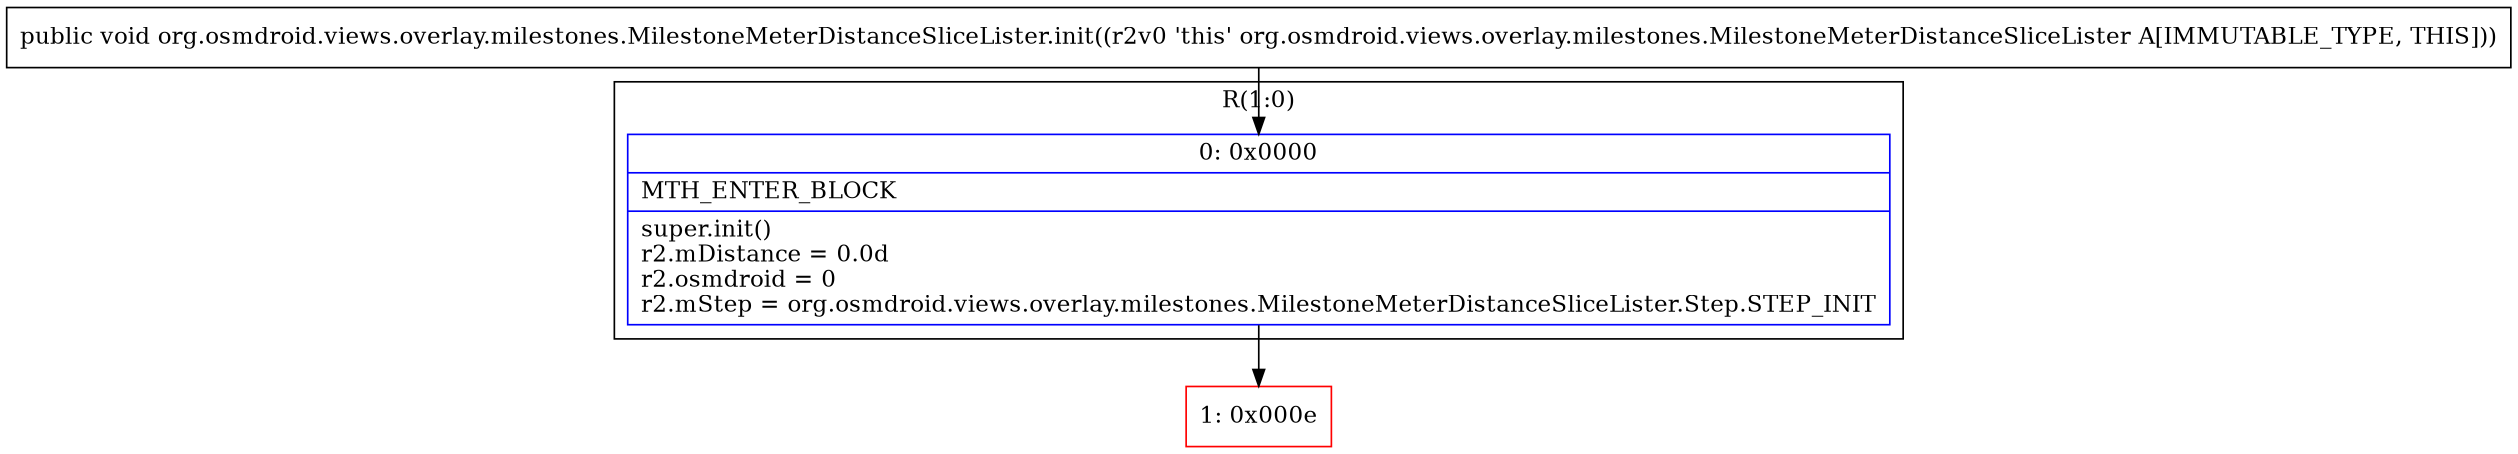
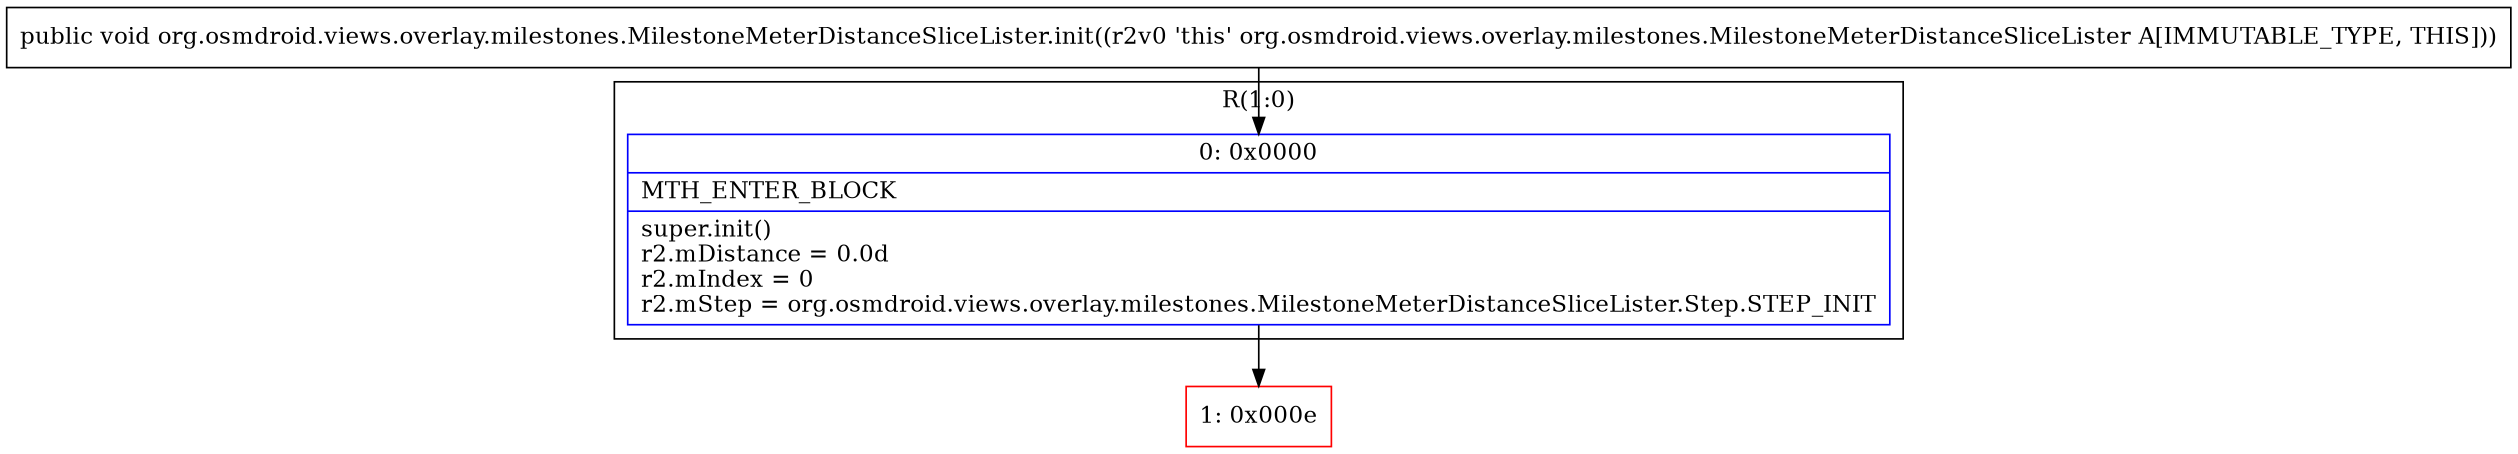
(740, 280) -> (728, 280)
